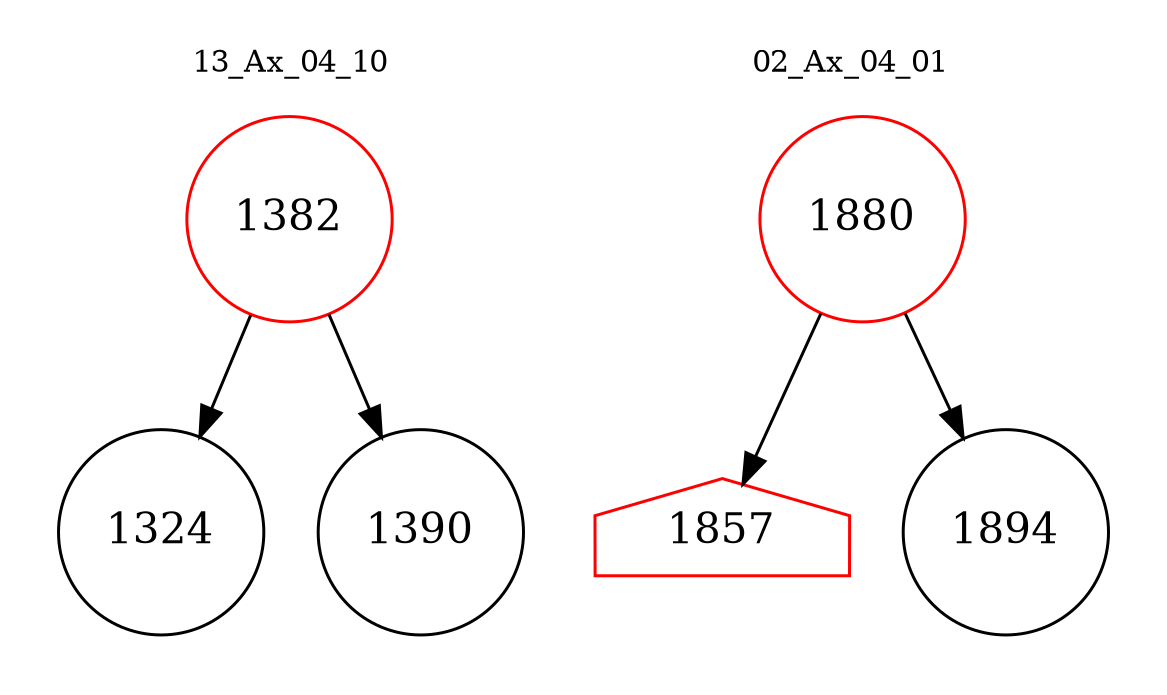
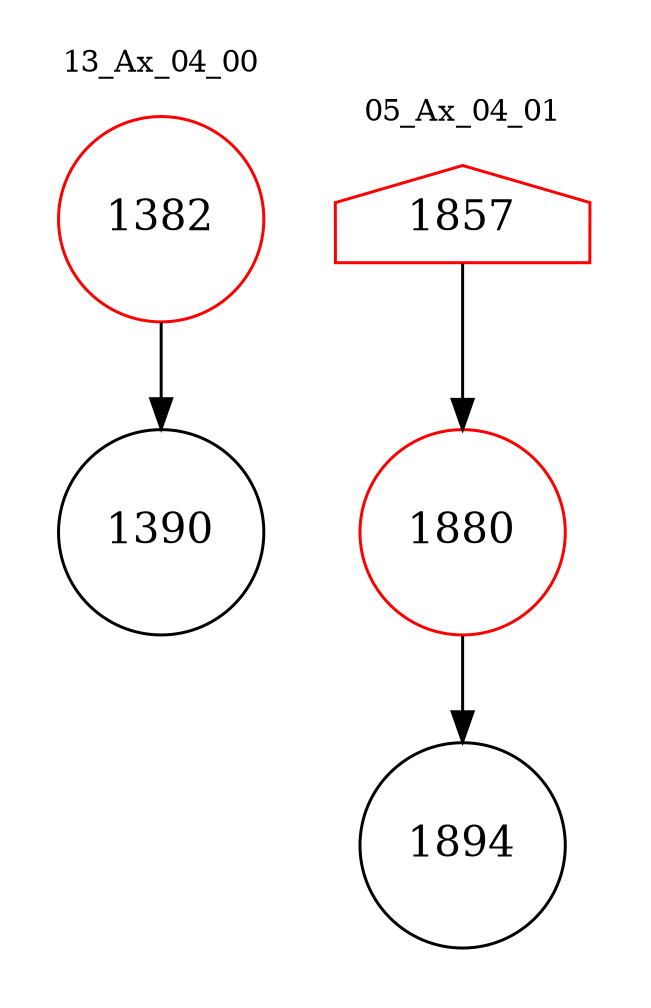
(291, 64) -> (161, 64)
(851, 64) -> (463, 113)
(788, 385) -> (463, 331)
(161, 532) -> none
